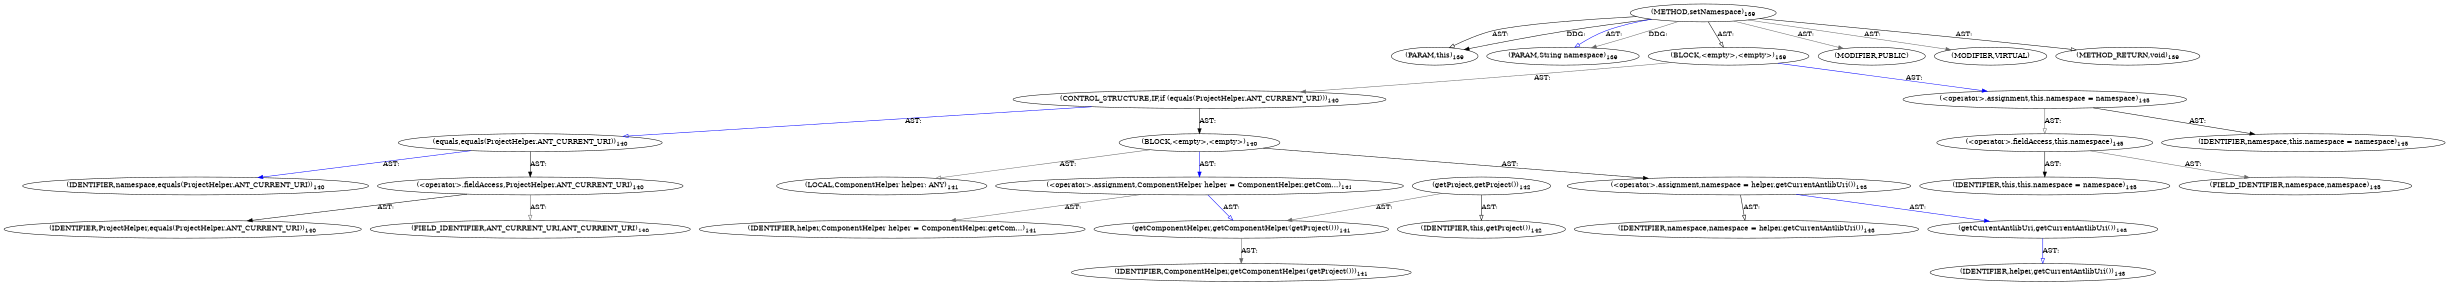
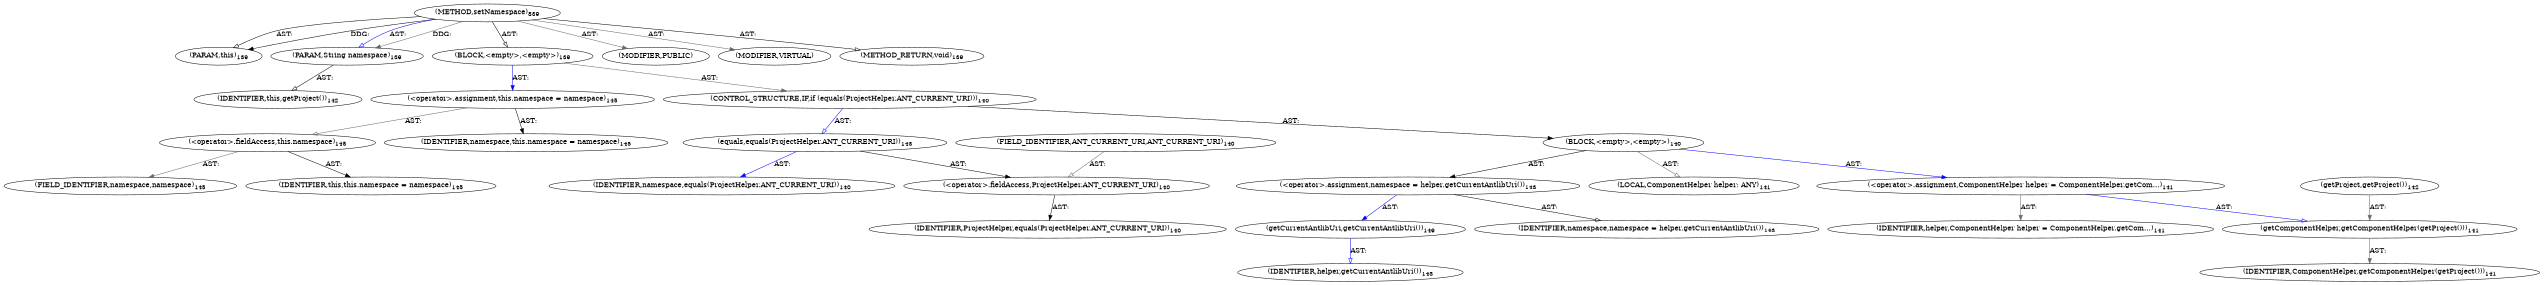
(1750, 12) -> (534, 12)
(622, 142) -> (907, 142)
(530, 205) -> (1088, 163)
(1481, 205) -> (315, 76)
(2122, 228) -> (1429, 228)
